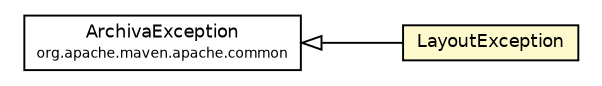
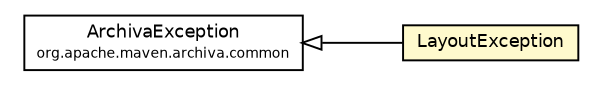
(163, 54) -> (164, 54)
